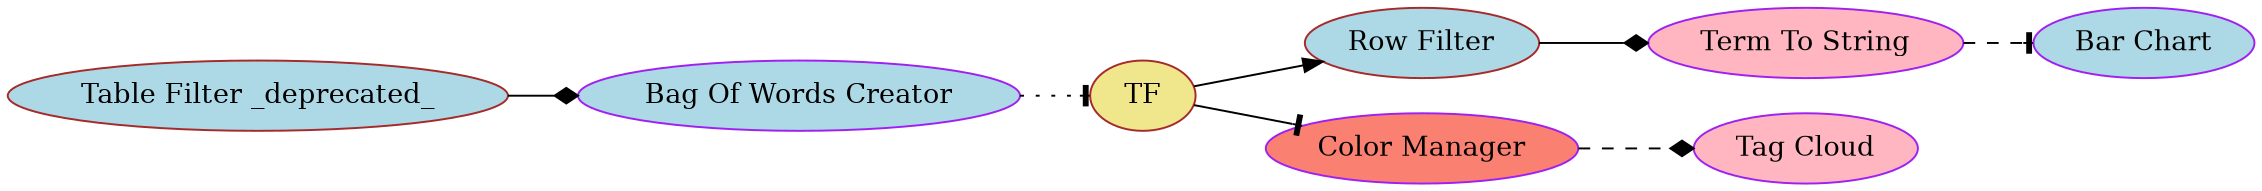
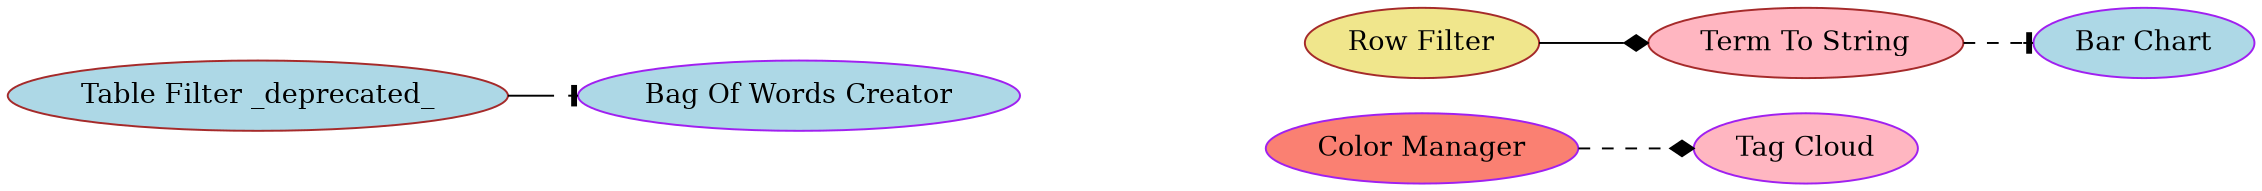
(1422, 43) -> (1422, 43)
(1806, 43) -> (1806, 43)
(531, 96) -> (531, 96)
(1143, 96) -> none
